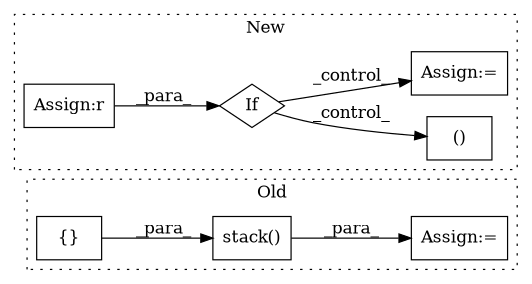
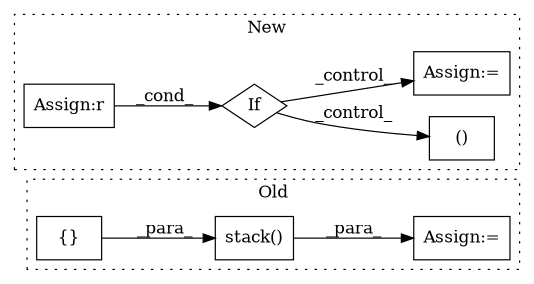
(164, 97) -> (165, 97)
